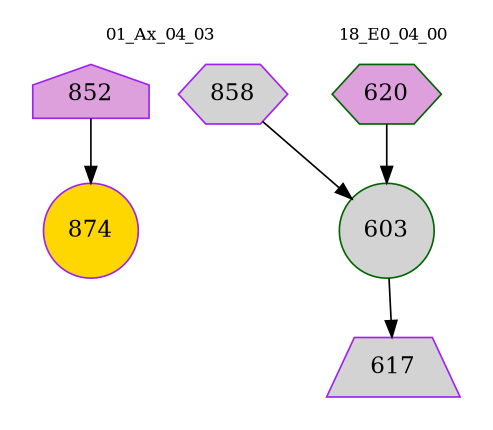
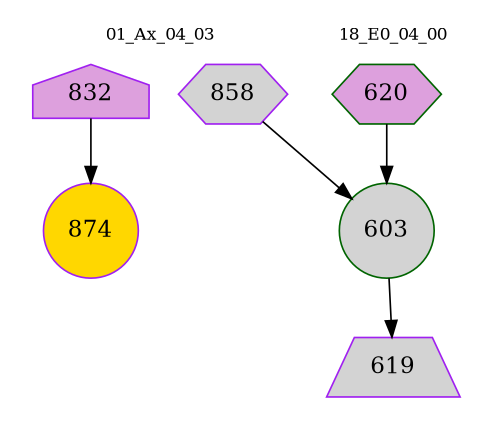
(91, 94) -> (91, 94)
(393, 367) -> (393, 367)
